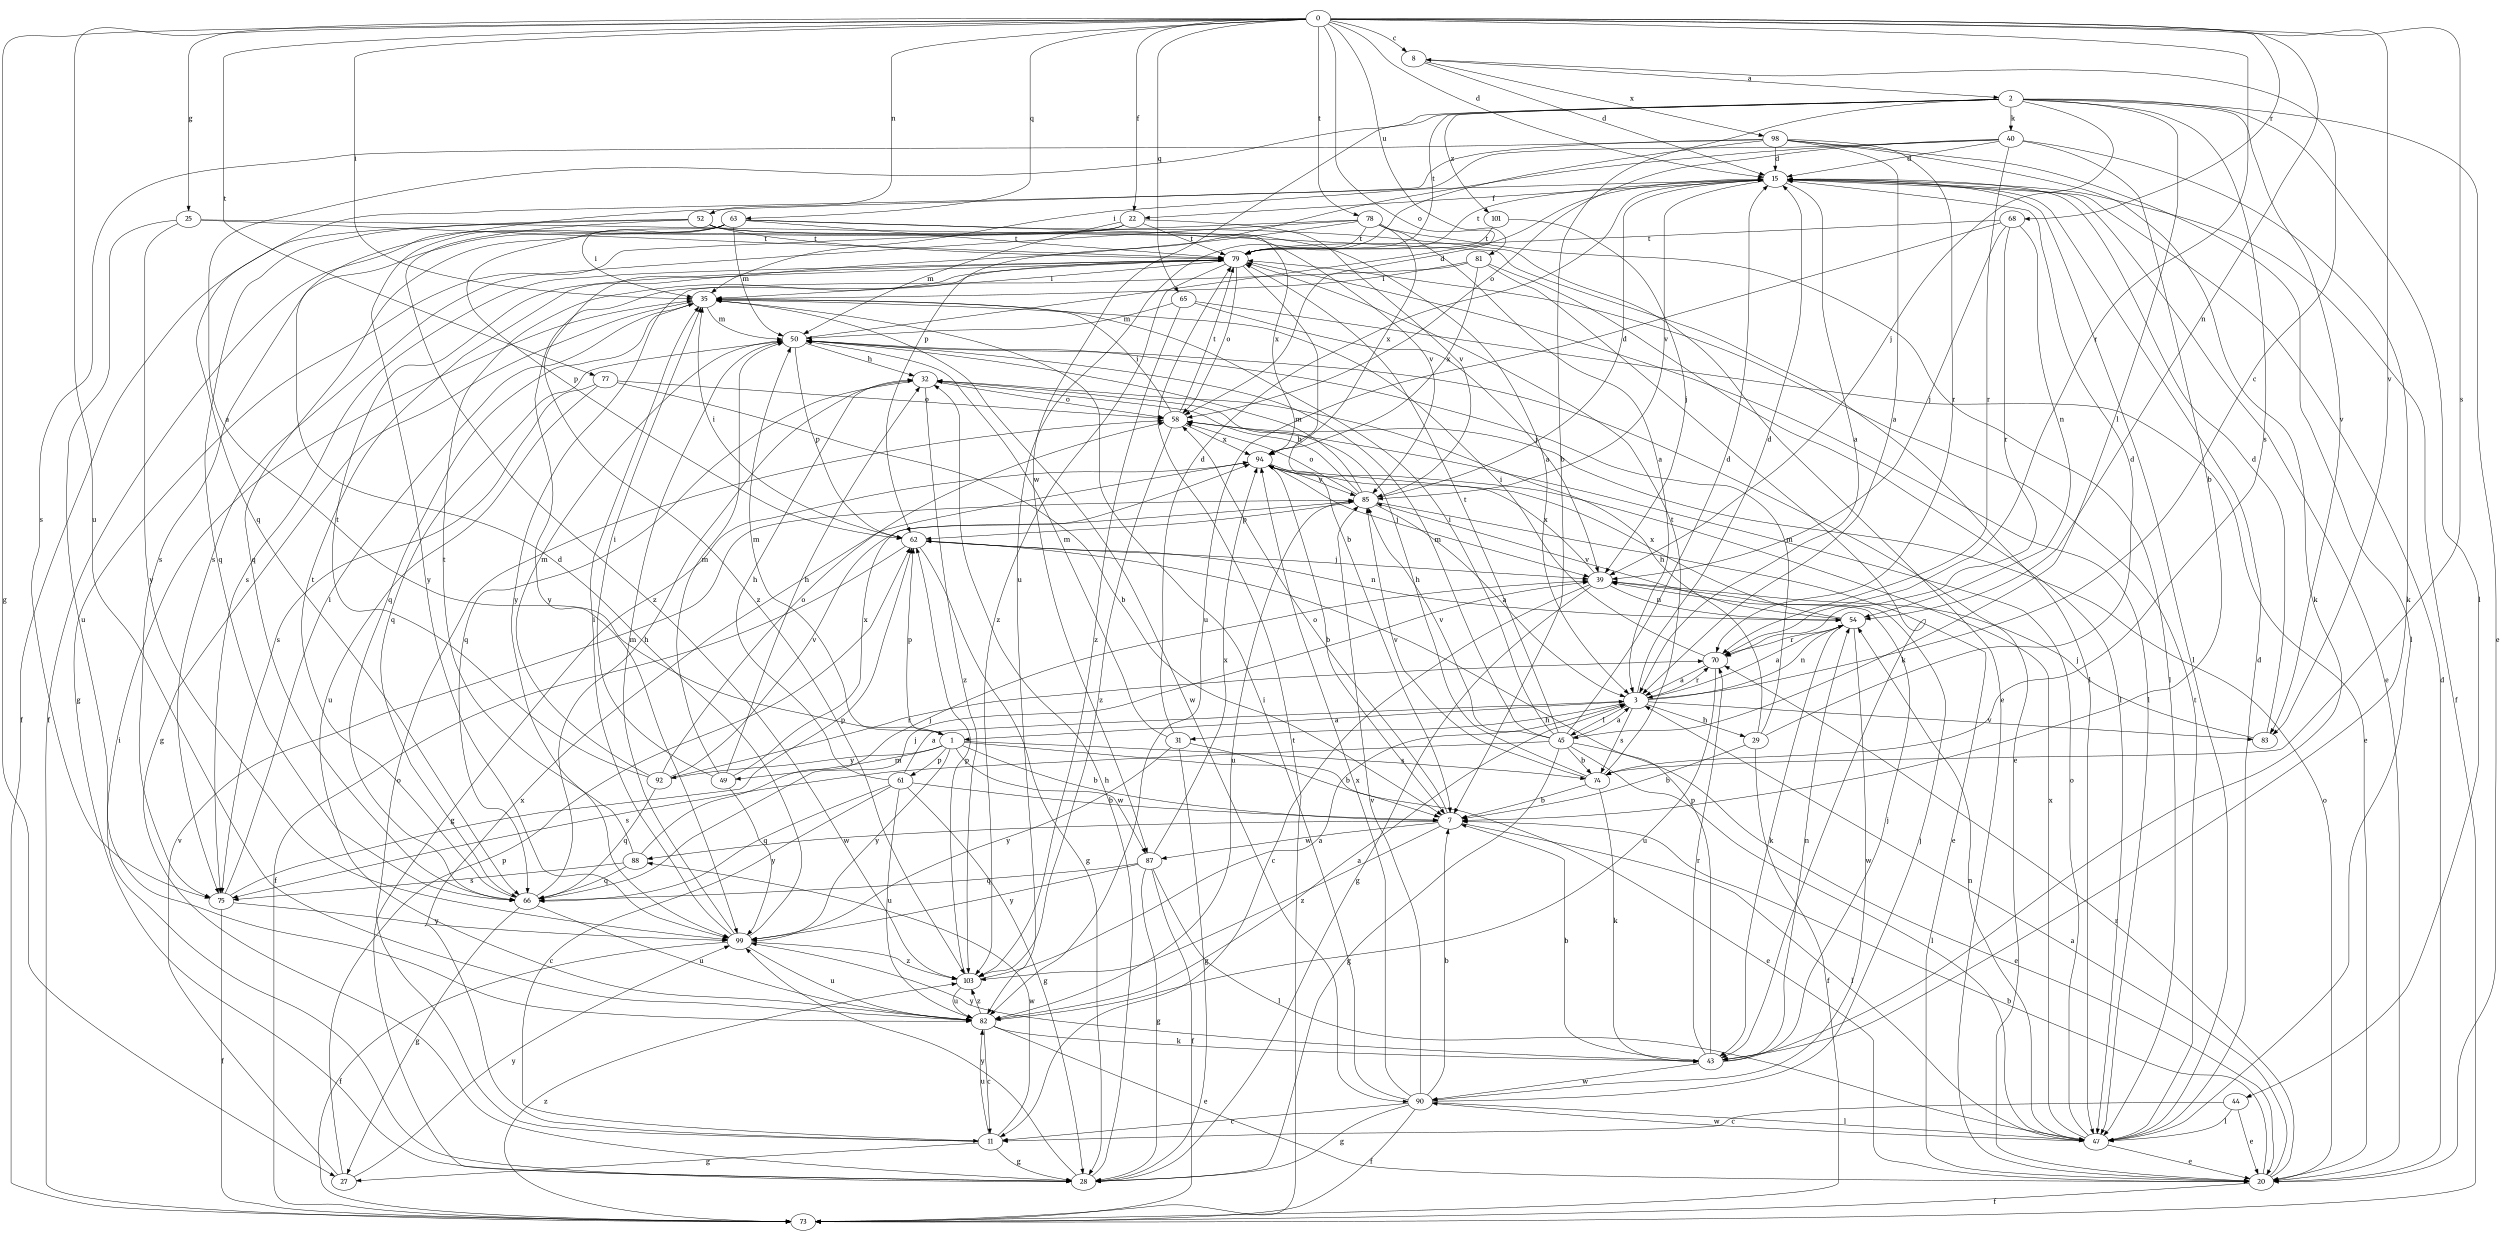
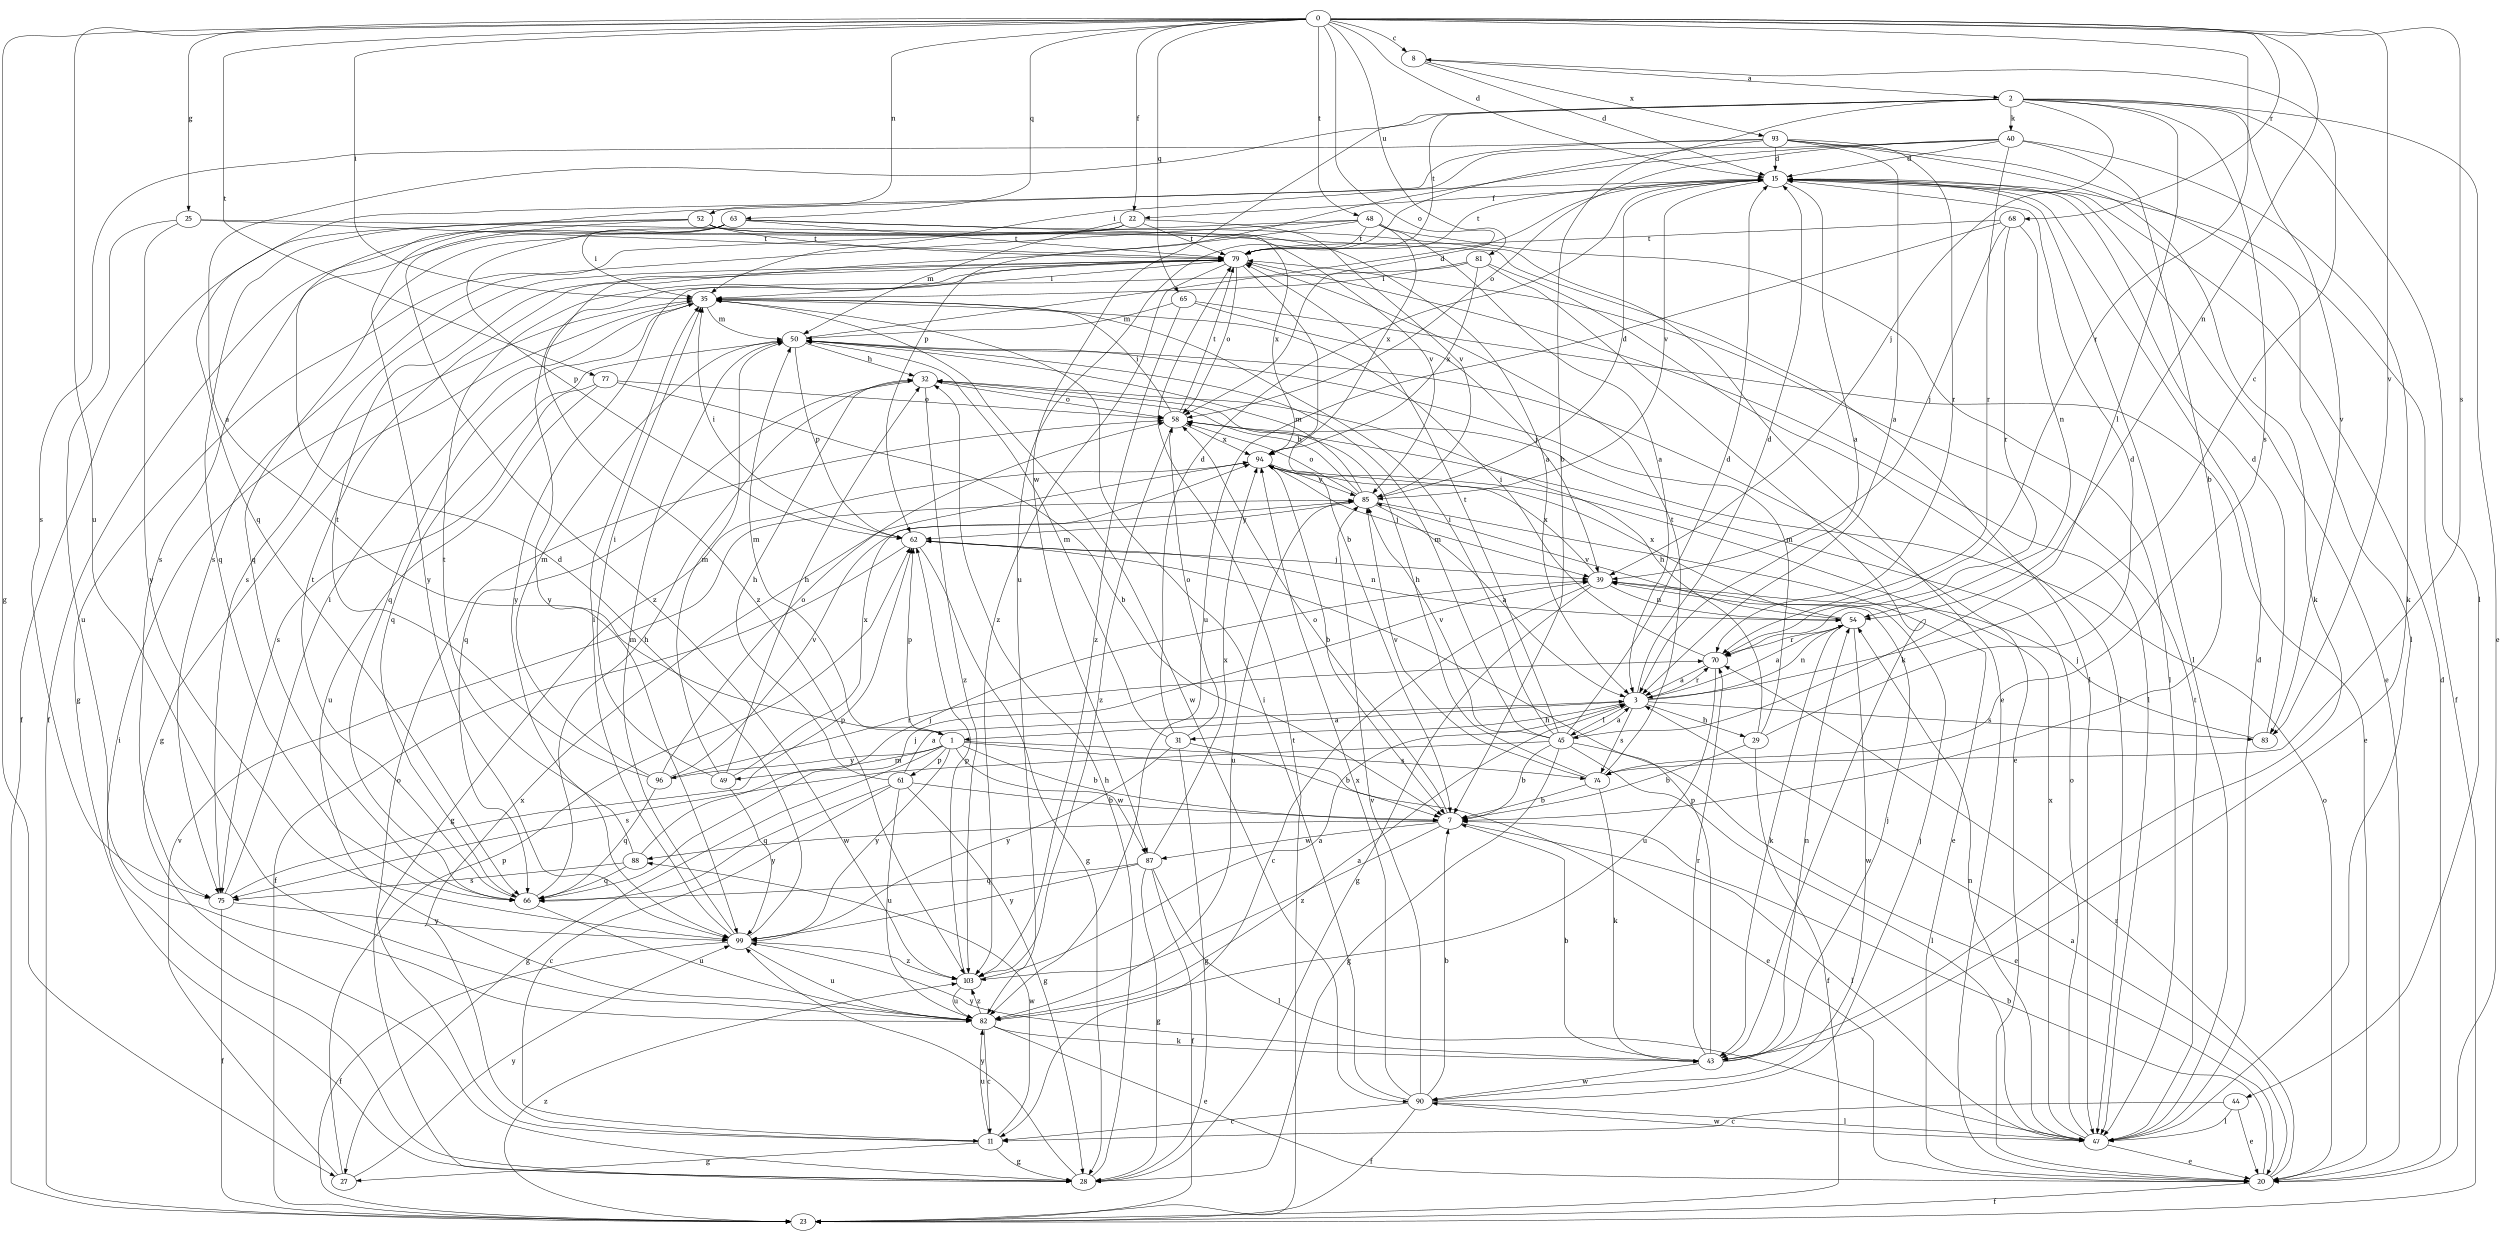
(1775, 139) -> (1775, 139)
(1370, 219) -> (1370, 219)
(1496, 219) -> none
(742, 281) -> none
(1245, 520) -> (1245, 520)
none -> (1189, 601)
(1990, 721) -> (1990, 721)
(1578, 759) -> (1516, 790)
(659, 781) -> (659, 781)
(421, 1030) -> (602, 907)
(1270, 1169) -> none
(803, 1222) -> (803, 1222)
